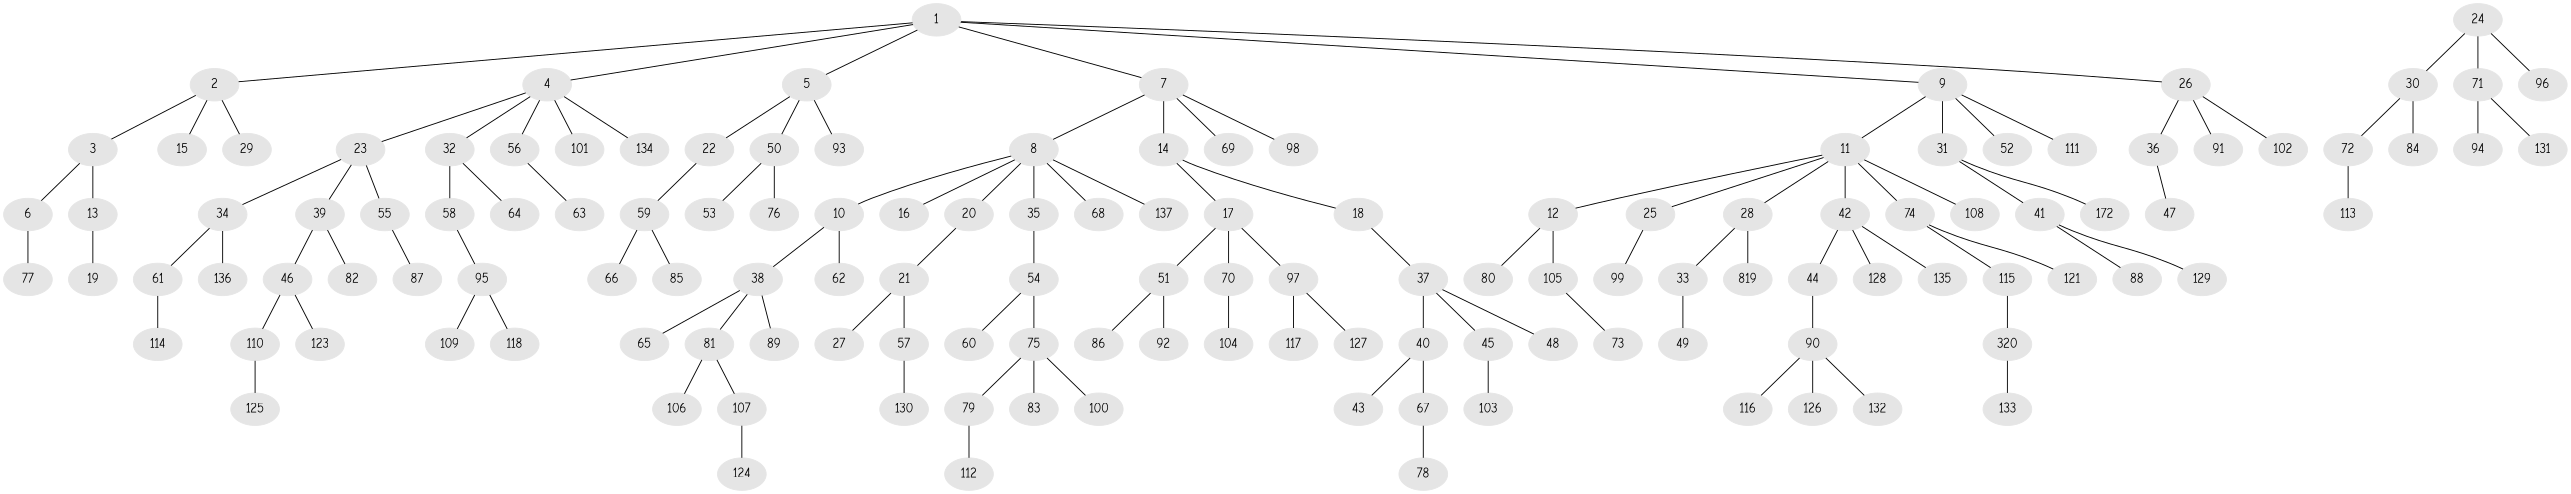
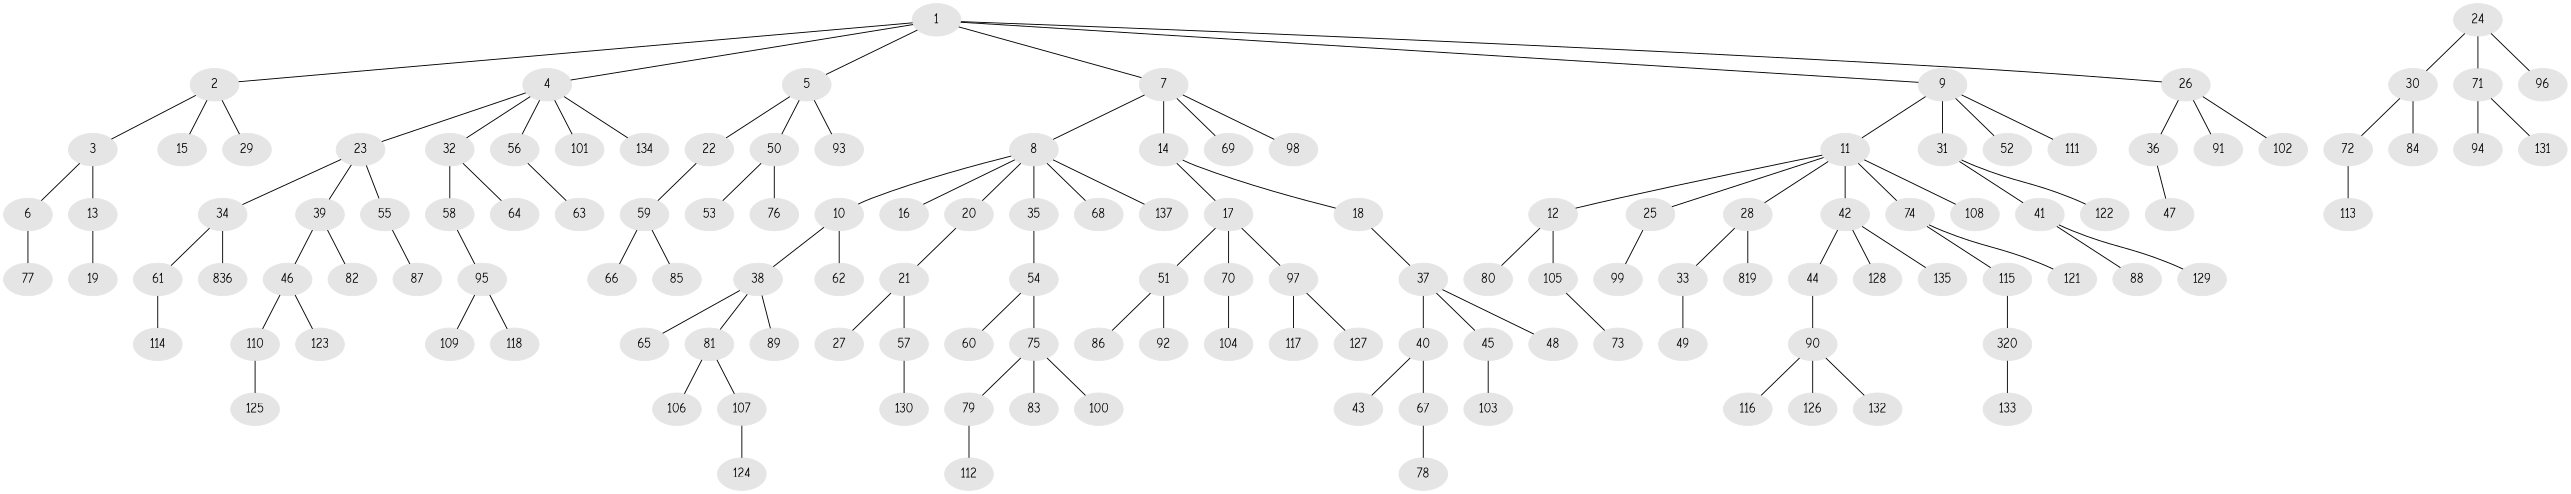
(2105, 215) -> (2105, 215)
(223, 279) -> (223, 279)
